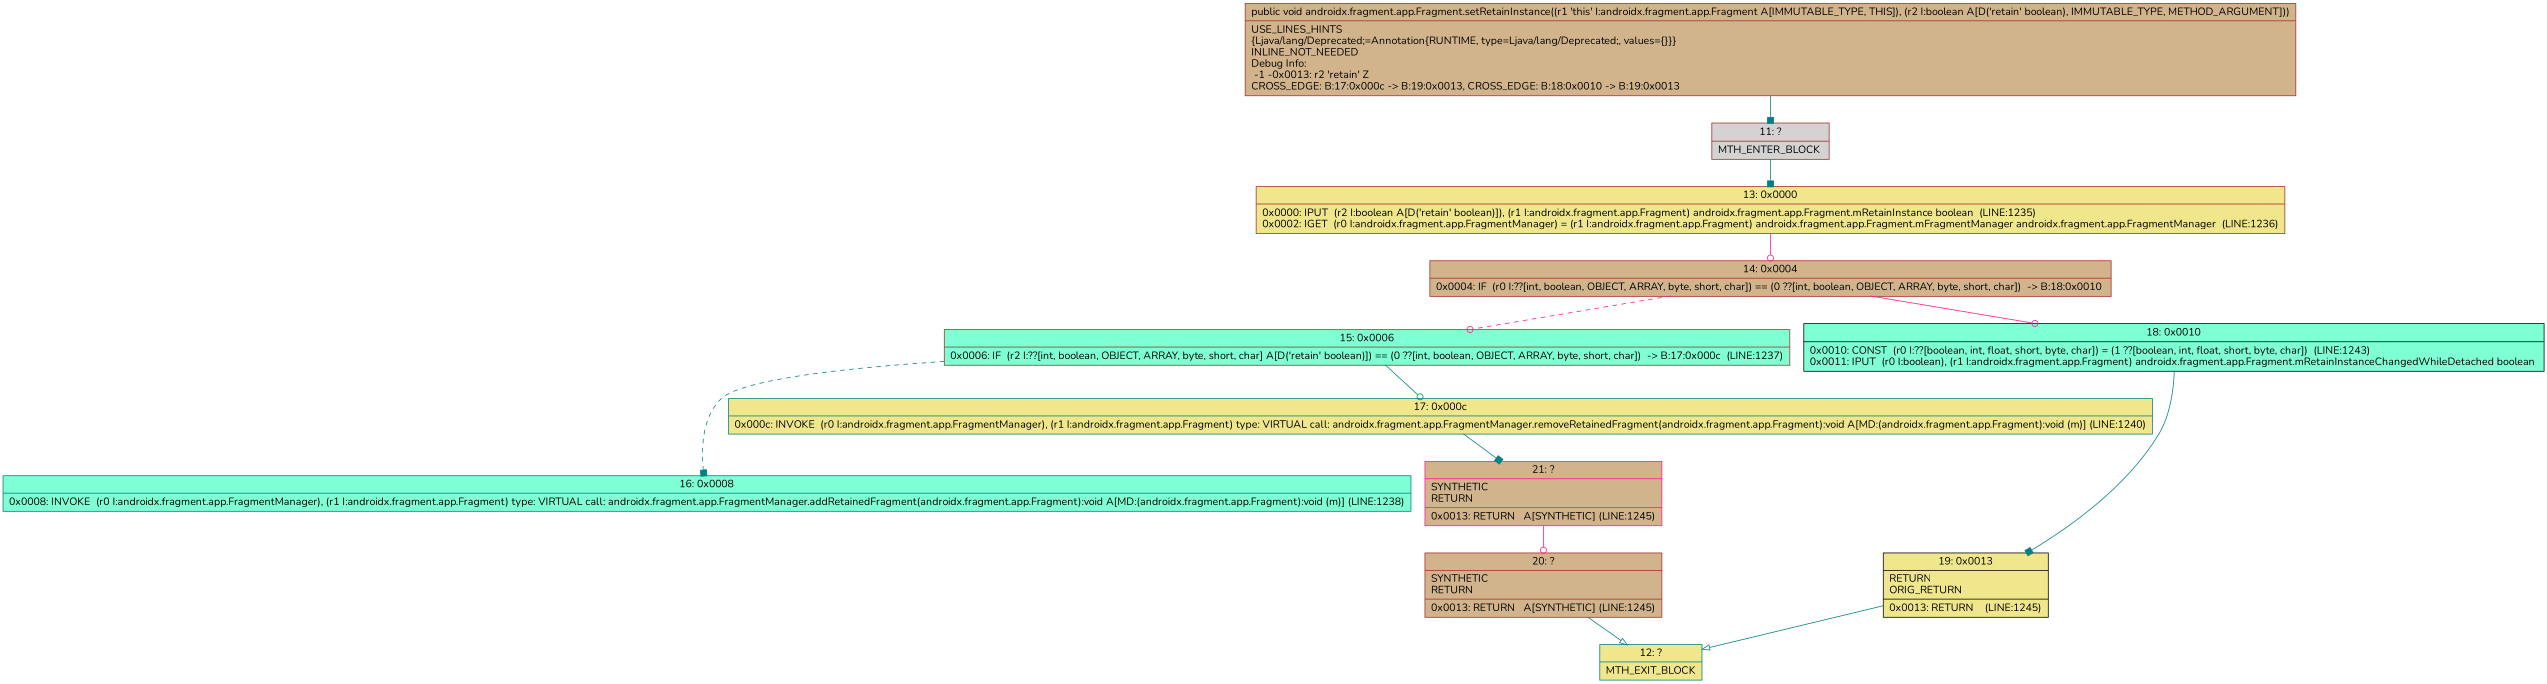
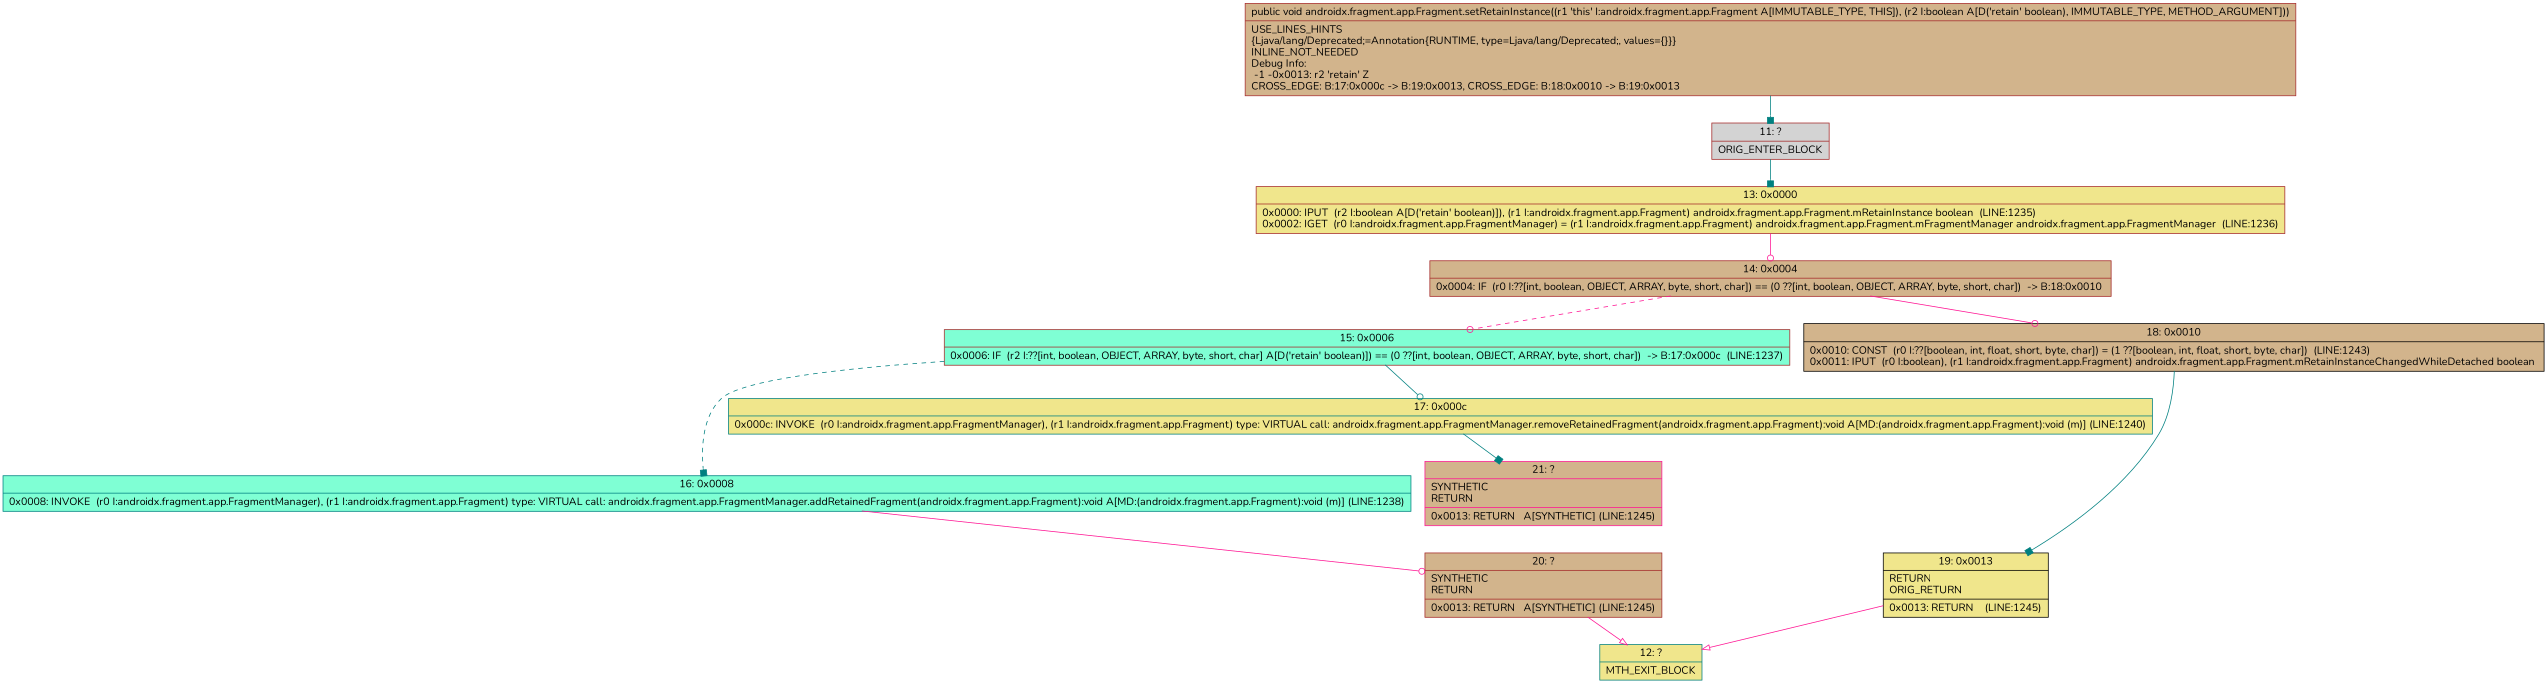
(1769, 150) -> (1770, 150)
(2174, 347) -> (2174, 347)
(1543, 536) -> (1140, 541)
(1797, 627) -> (1797, 627)
(1604, 629) -> (1604, 629)
